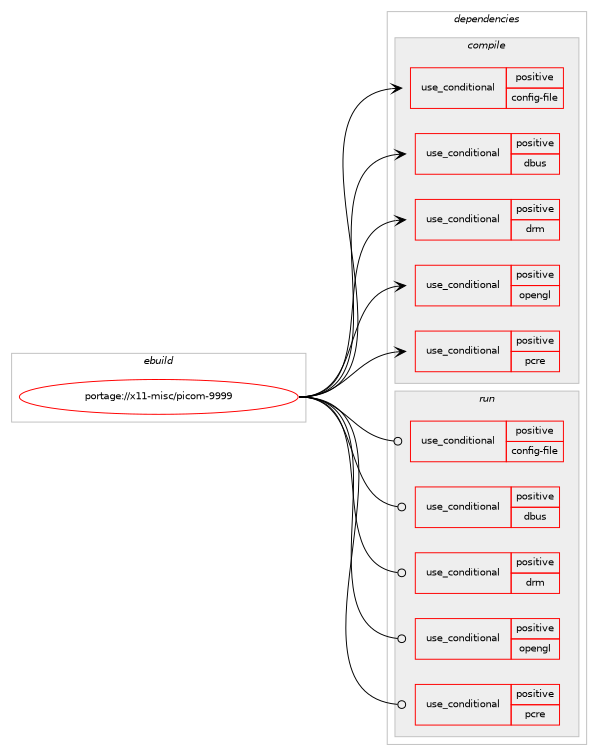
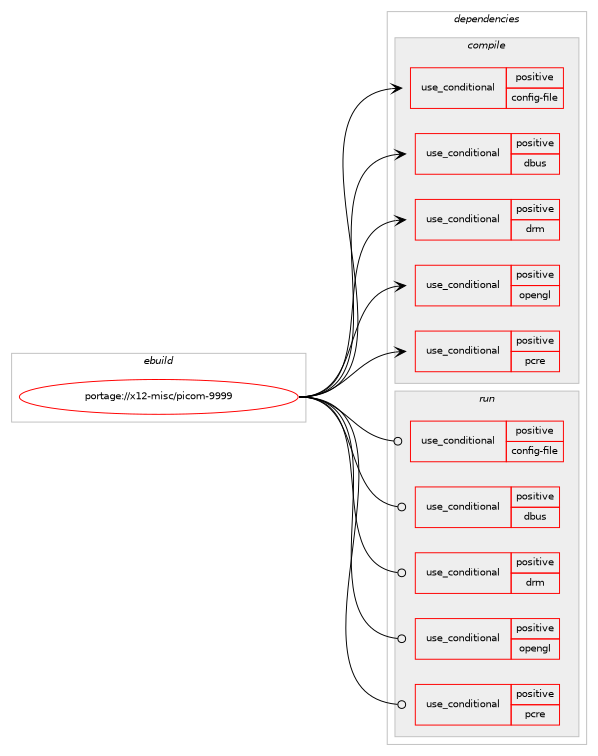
(159, 397) -> (159, 397)
